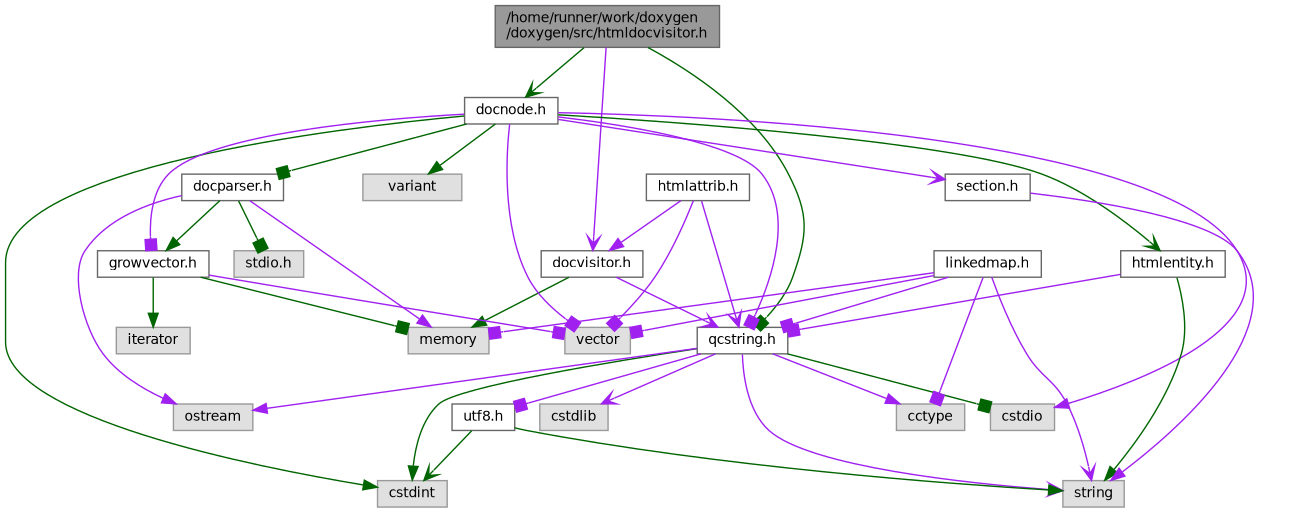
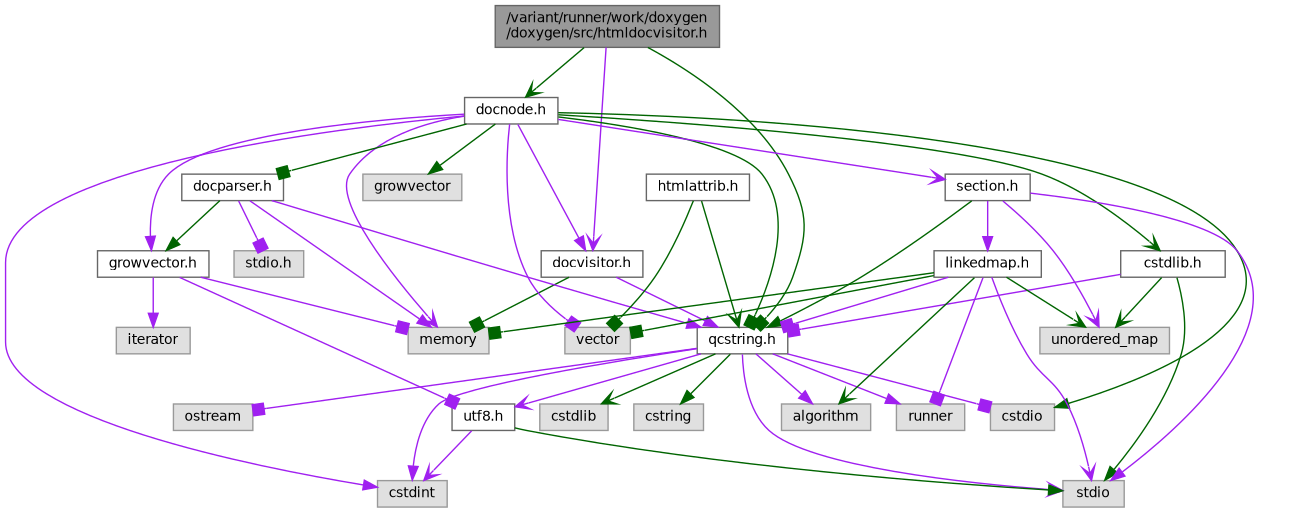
(607, 26) -> (607, 26)
(280, 134) -> (280, 134)
(734, 156) -> (734, 156)
(1038, 158) -> (1038, 158)
(412, 187) -> (412, 187)
none -> (348, 192)
(248, 219) -> (248, 219)
none -> (988, 219)
(651, 221) -> (548, 181)
(10, 253) -> (10, 253)
(718, 257) -> (718, 257)
(664, 263) -> (664, 263)
(1173, 264) -> (1173, 264)
none -> (879, 266)
(79, 285) -> (479, 263)
(153, 295) -> (153, 295)
(527, 299) -> (527, 299)
(661, 299) -> (661, 299)
(297, 301) -> (297, 301)
(719, 302) -> (719, 302)
(789, 303) -> (789, 303)
(380, 304) -> (312, 338)
none -> (1105, 341)
(665, 376) -> (665, 376)
(482, 378) -> (482, 378)
(615, 378) -> (615, 378)
(882, 379) -> (882, 379)
(492, 386) -> (492, 386)
none -> (669, 417)
none -> (826, 417)
(931, 417) -> (931, 417)
(453, 450) -> (453, 450)
(1094, 494) -> (1094, 494)
